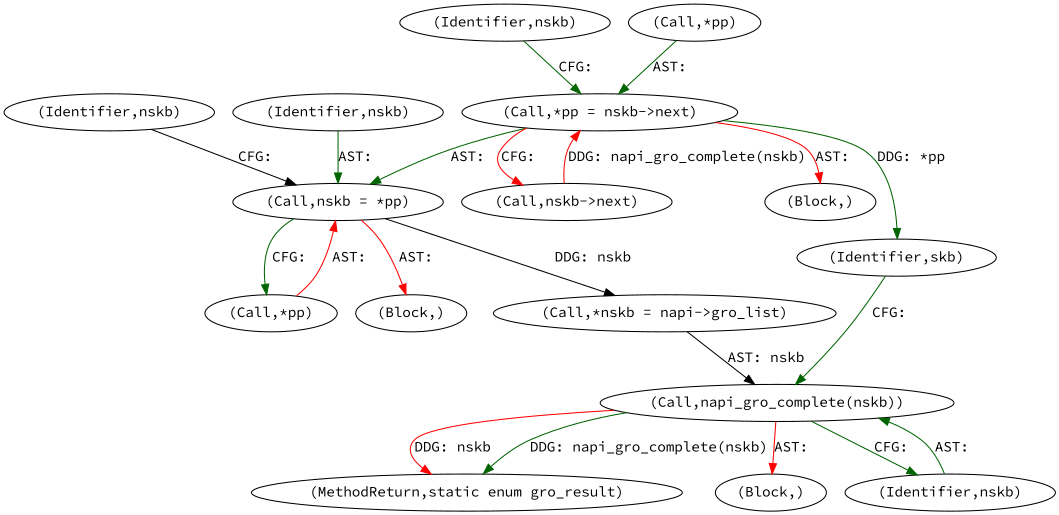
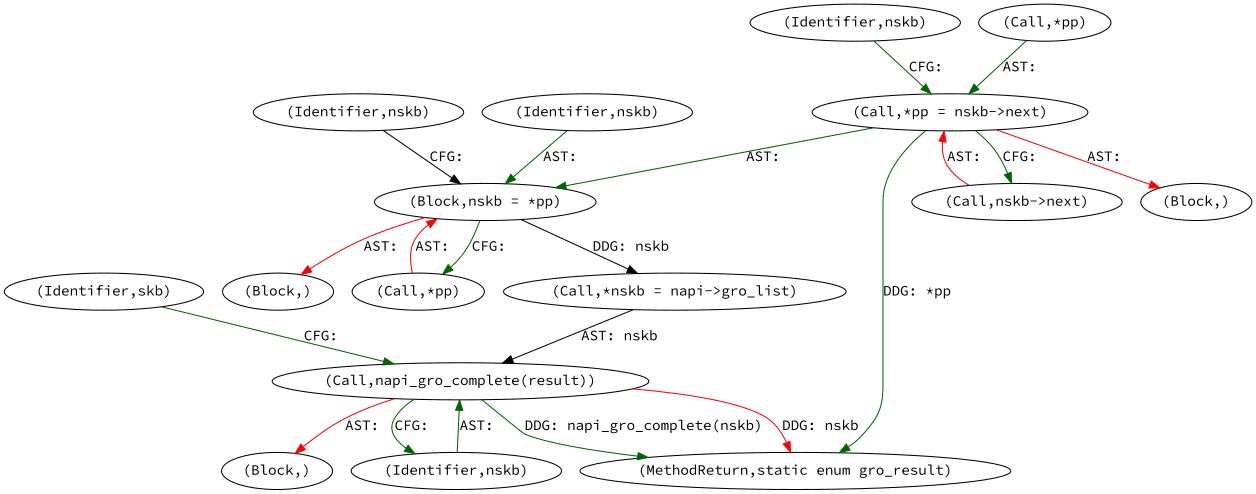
(838, 139) -> (883, 288)
(500, 151) -> (995, 150)
(687, 157) -> (969, 157)
(338, 202) -> (485, 202)
(777, 403) -> (460, 381)
